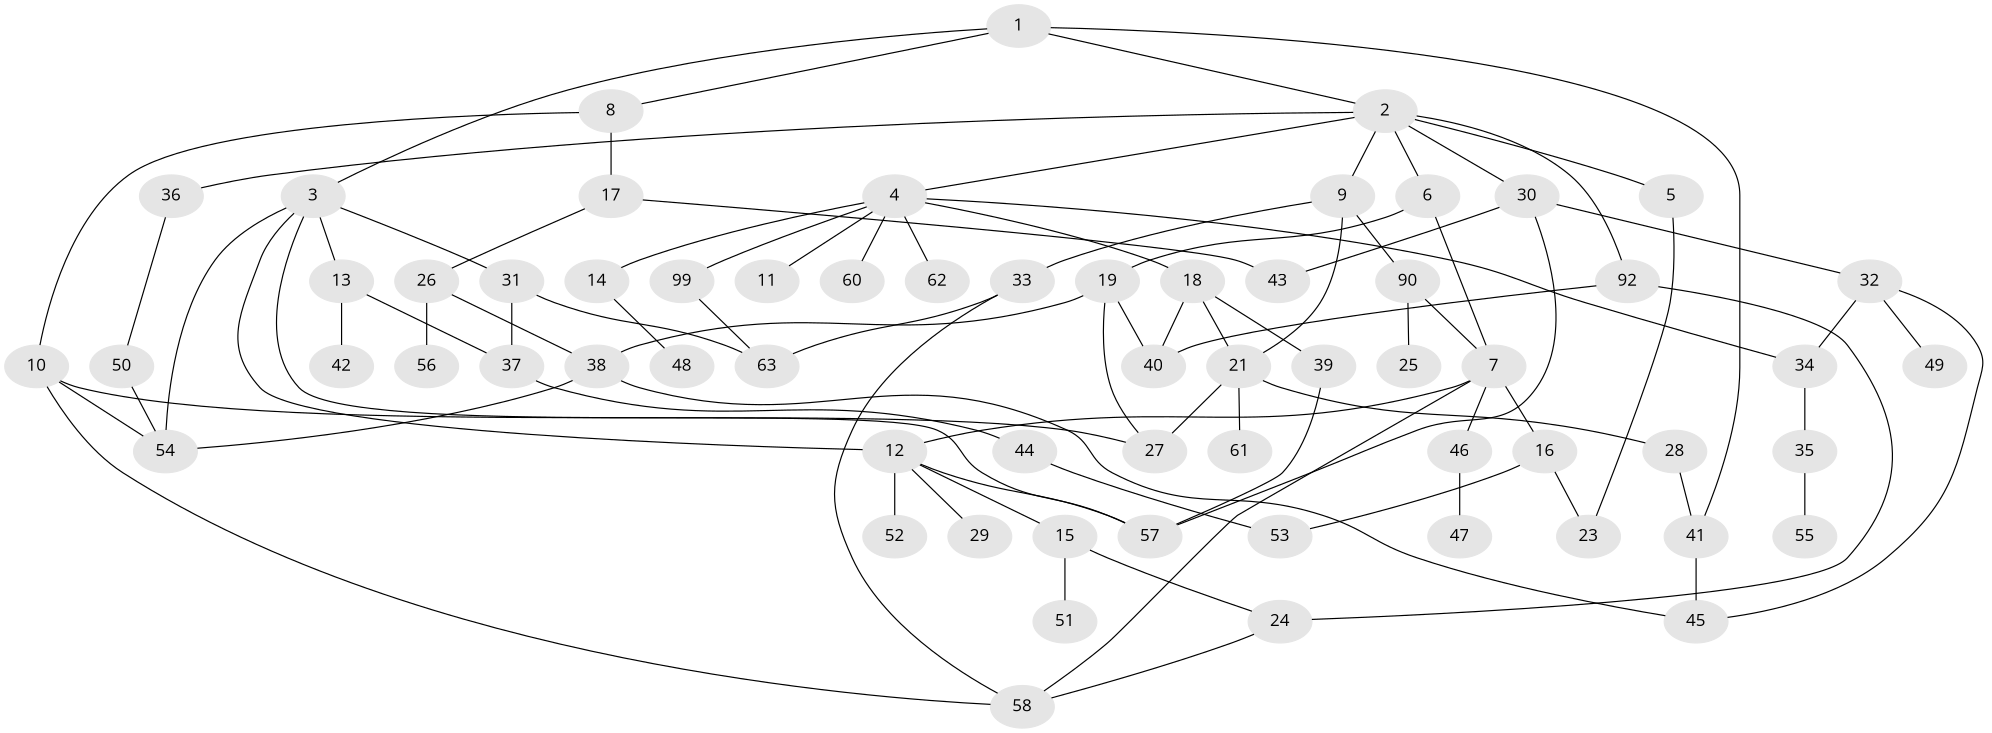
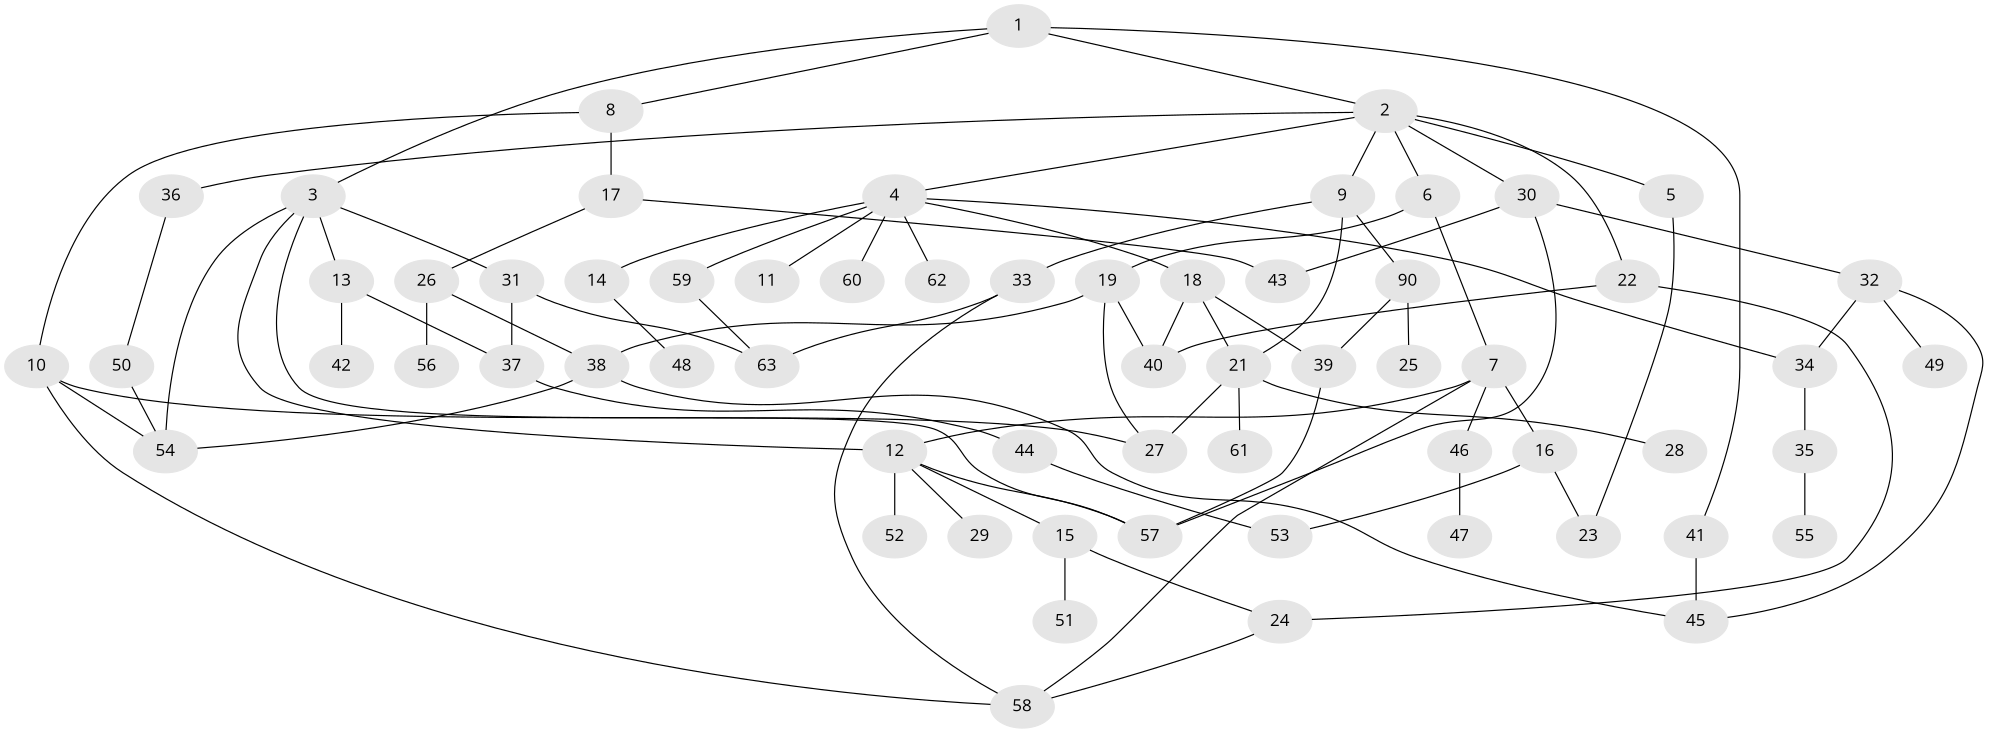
(682, 281) -> (682, 281)
(1628, 281) -> (1628, 281)
(1451, 324) -> (1366, 324)
(1686, 494) -> none
